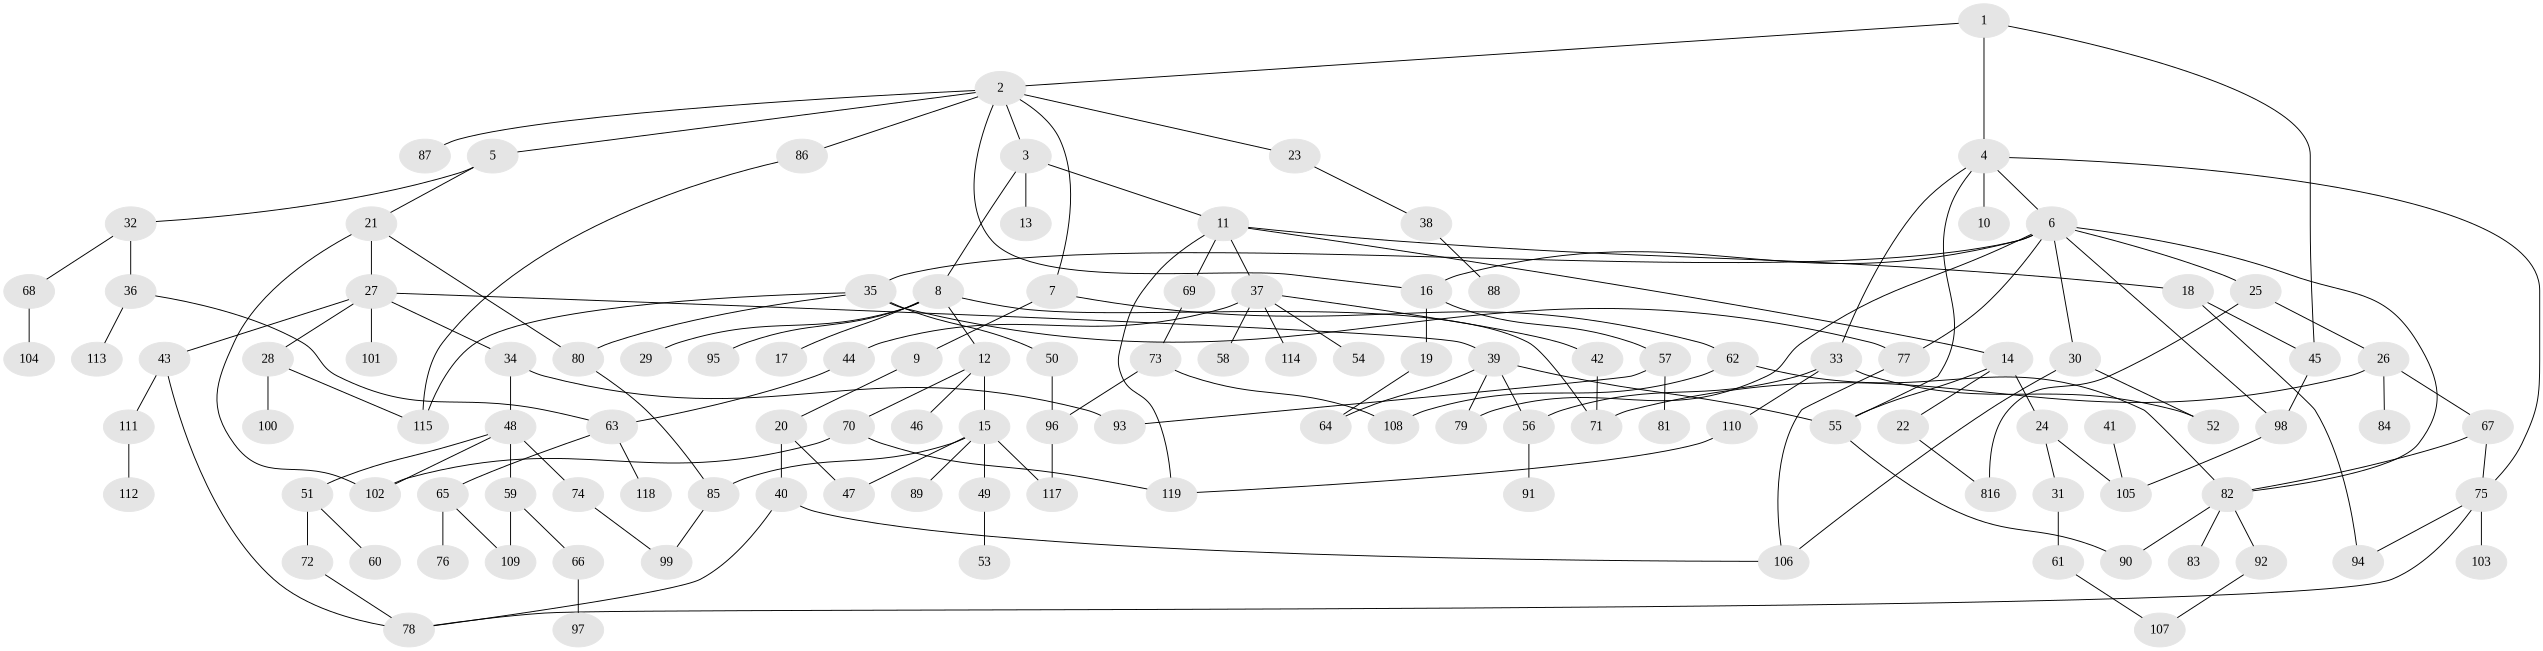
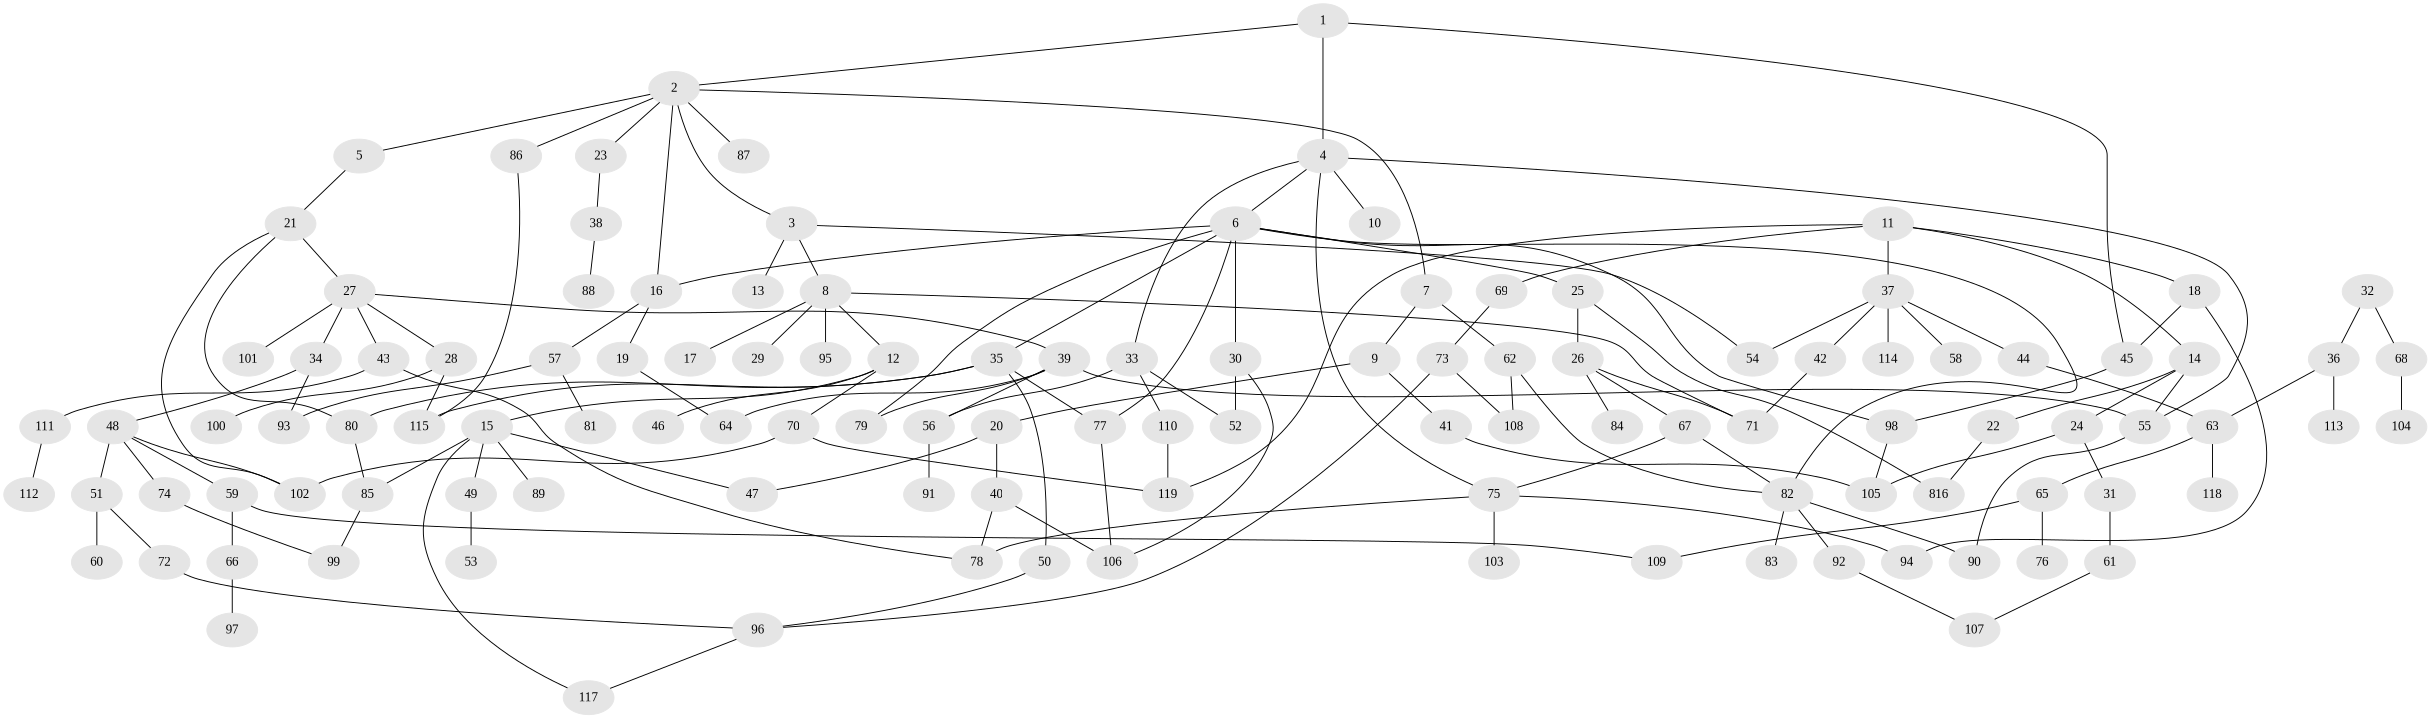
(1125, 190) -> (1287, 246)
(316, 204) -> none
none -> (1406, 389)
(358, 596) -> (443, 610)
